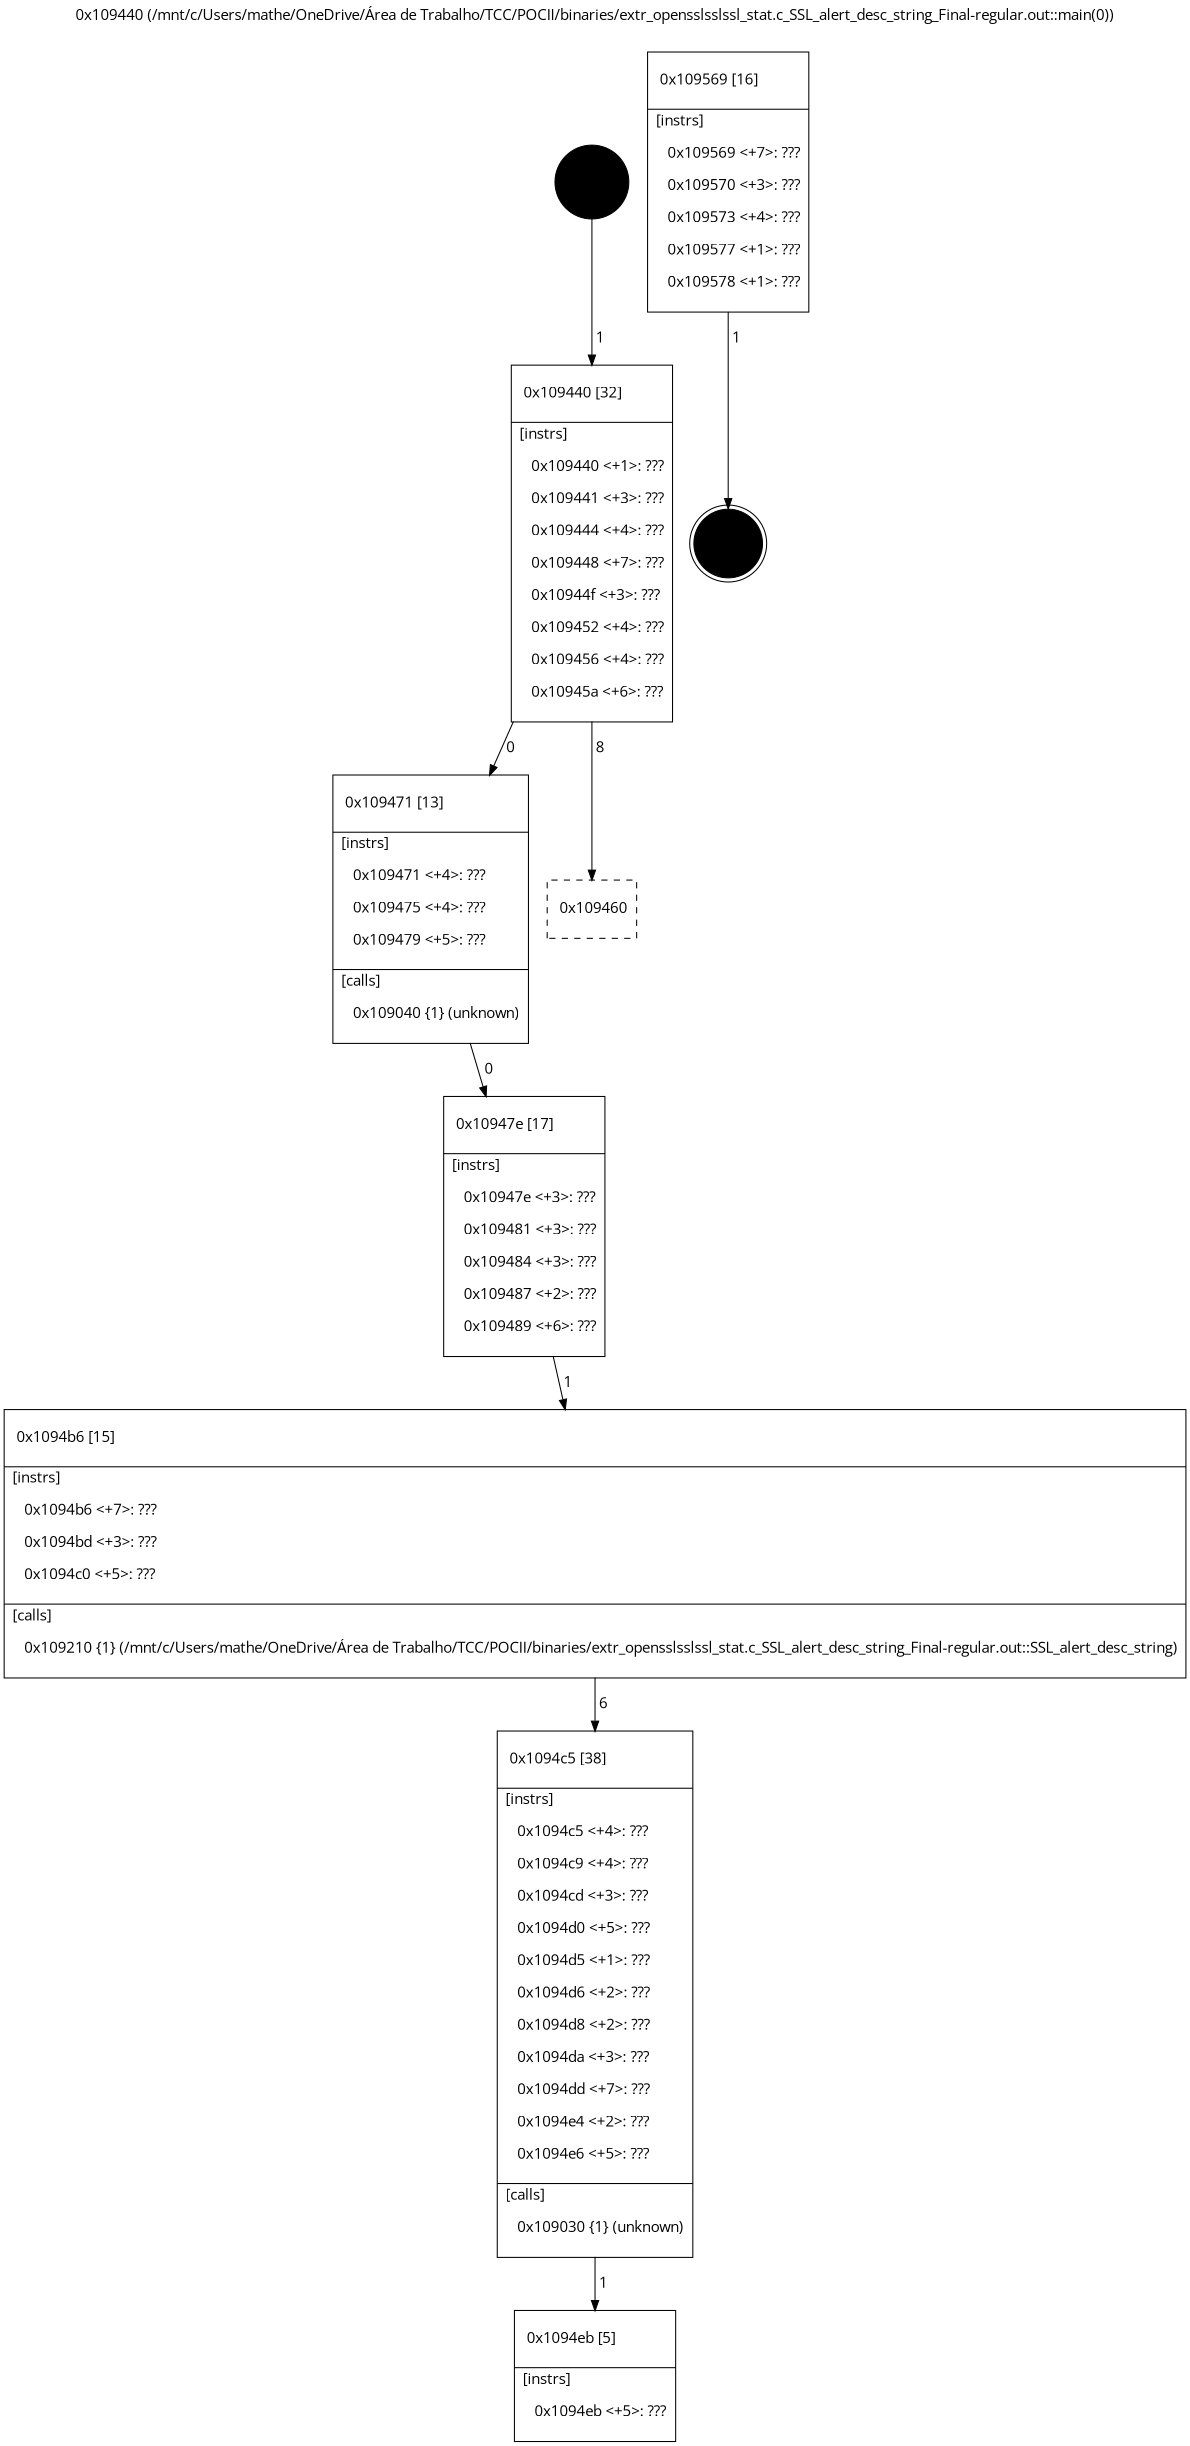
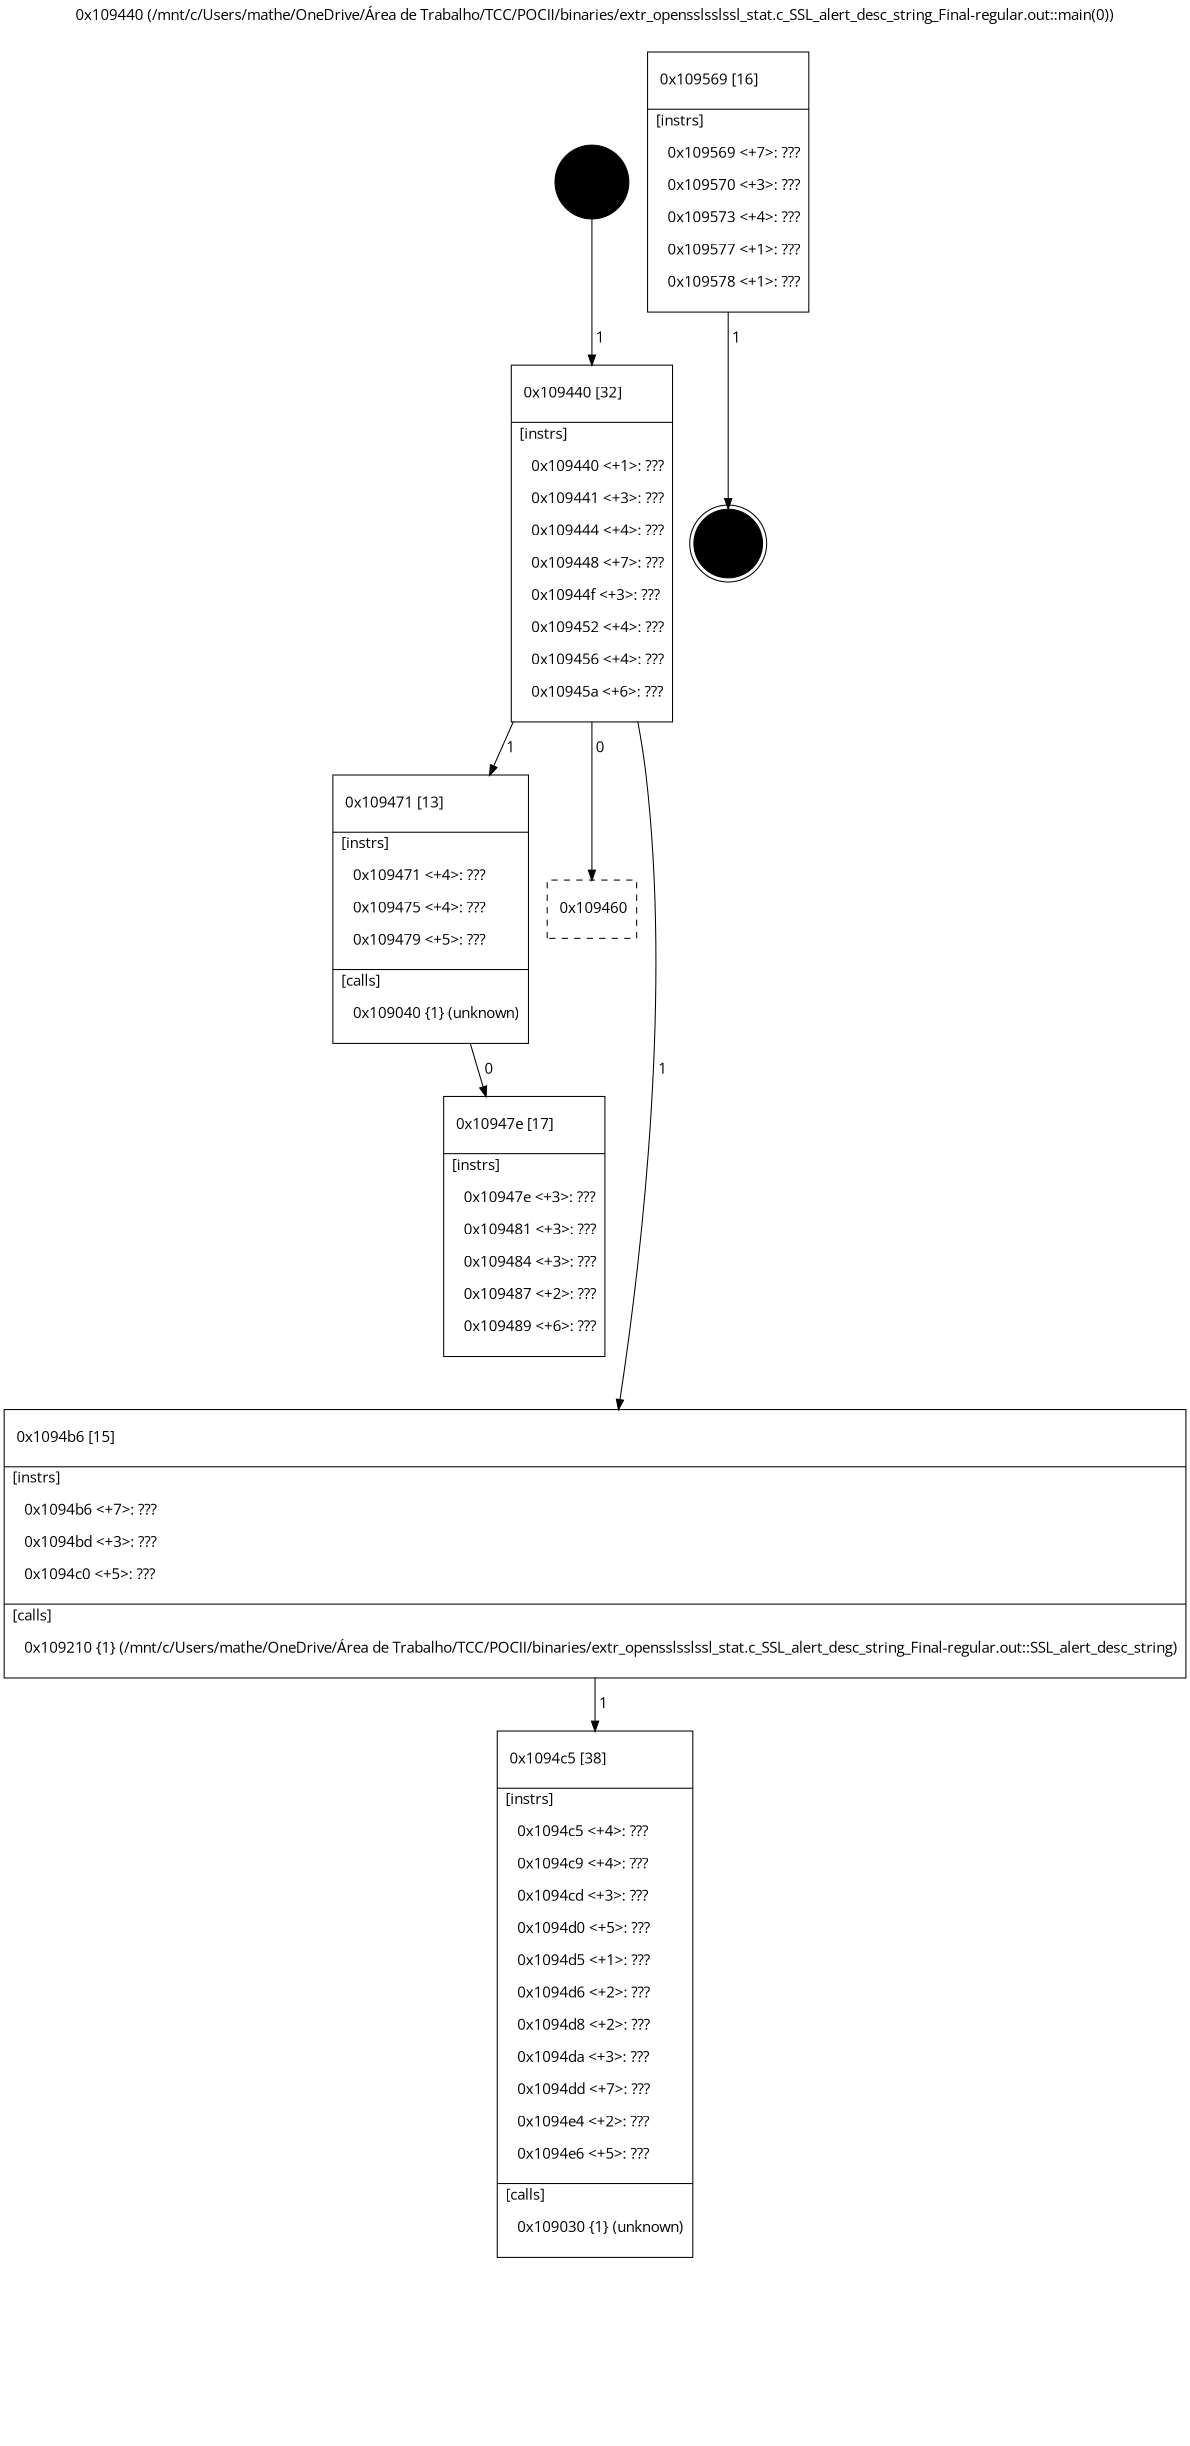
(509, 748) -> (509, 748)
(599, 748) -> (599, 748)
(558, 1378) -> (653, 1061)
(602, 1704) -> (602, 1704)
(595, 2376) -> none
